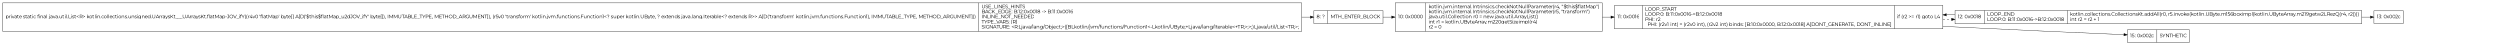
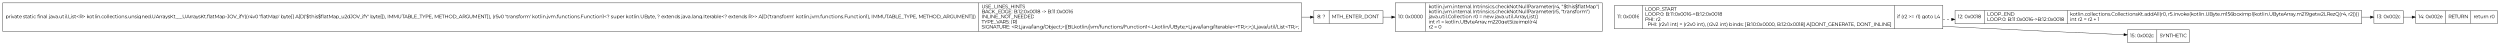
(1951, 15) -> none
(1355, 17) -> (1355, 17)
(1607, 17) -> none
none -> (2457, 17)
